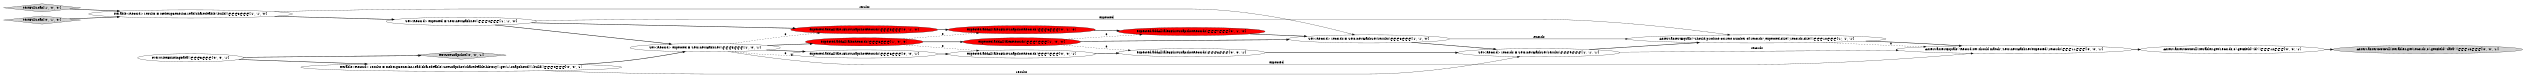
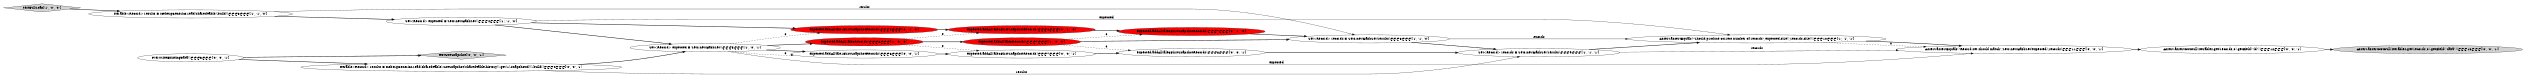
(42, 20) -> none
